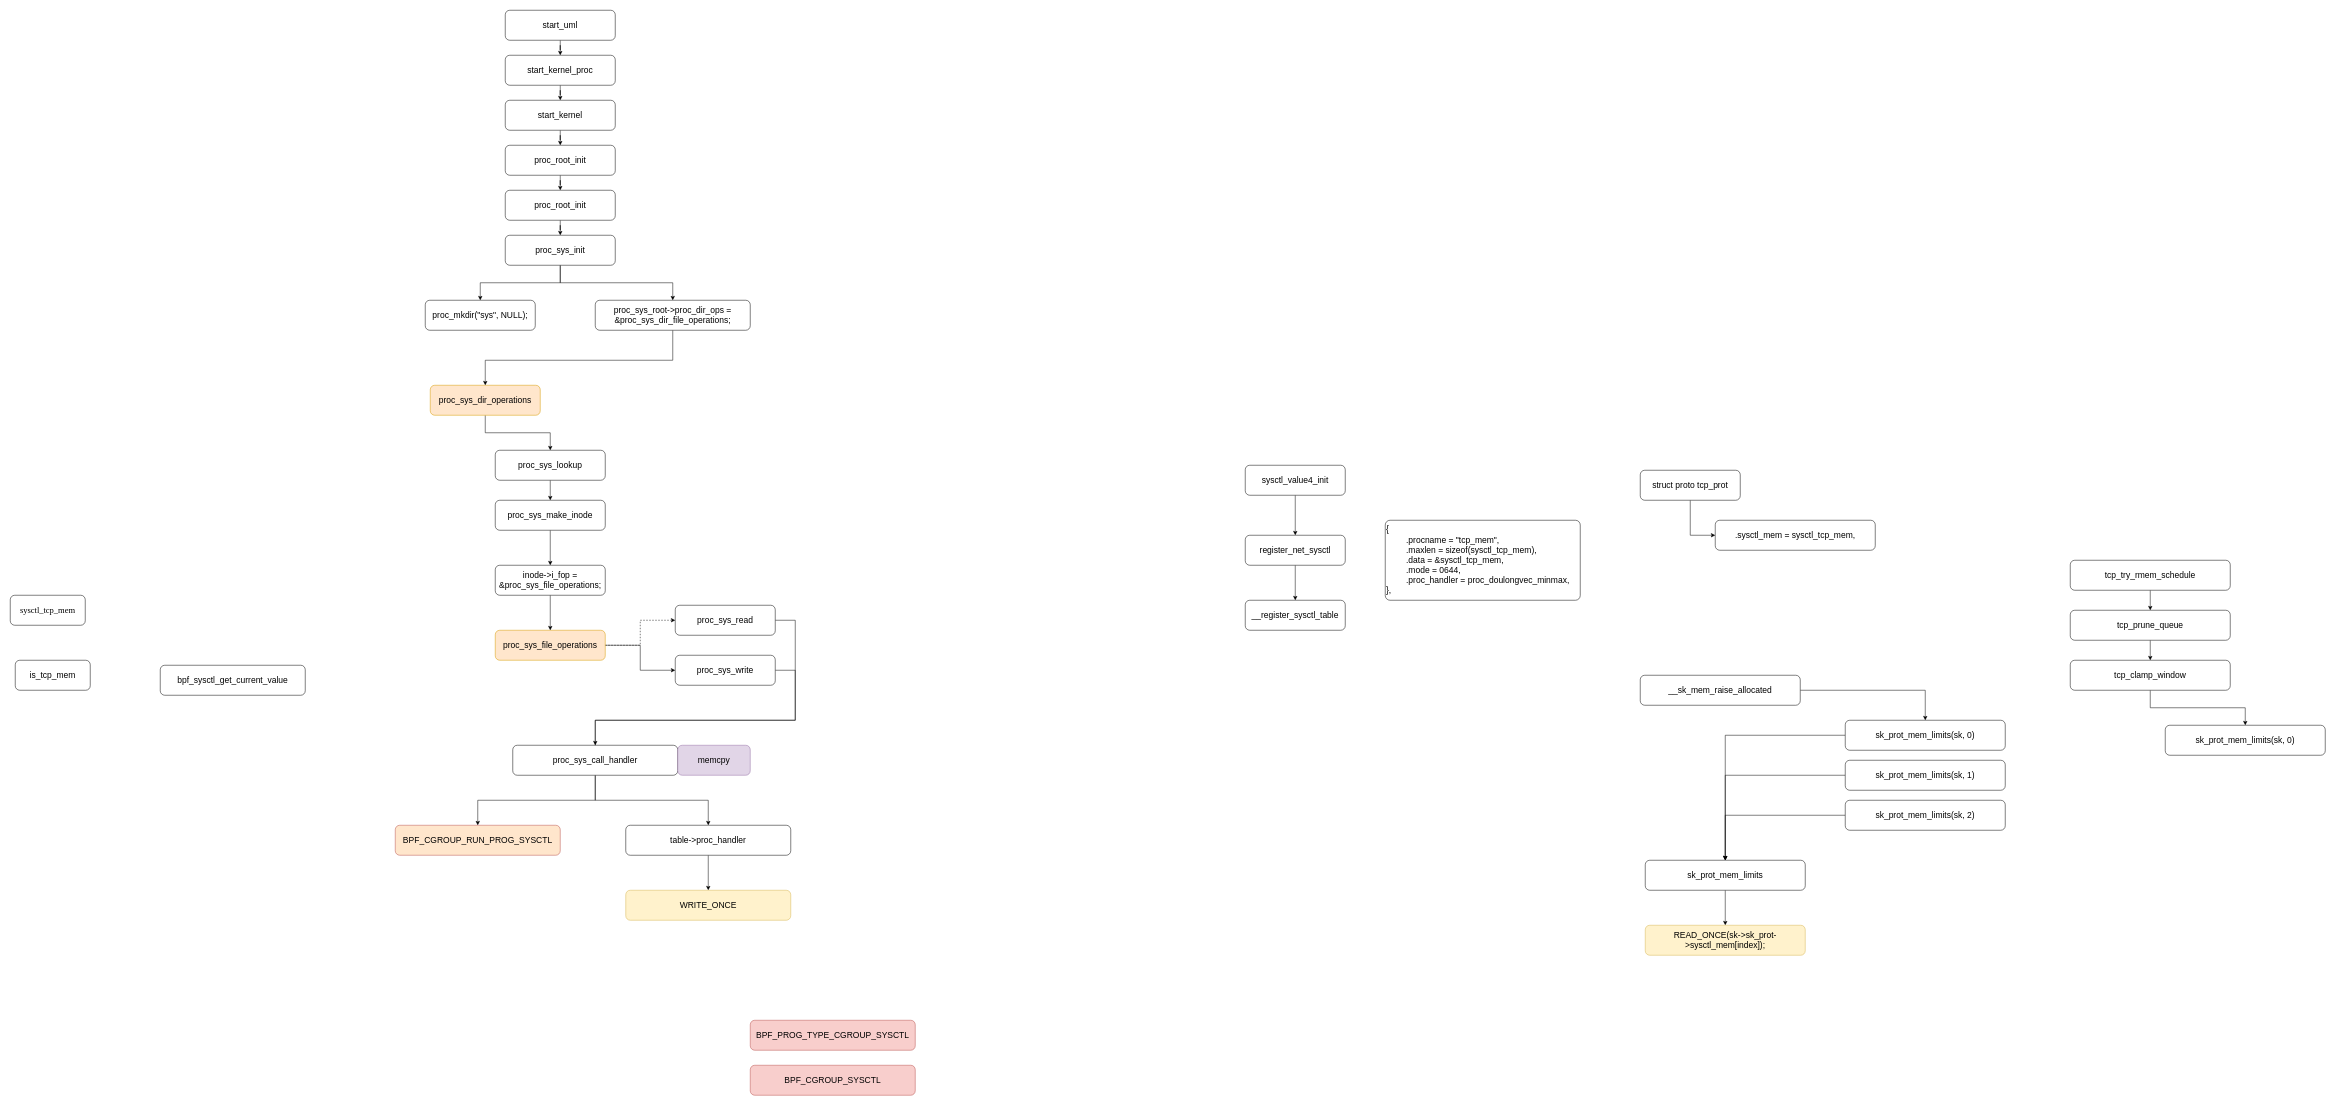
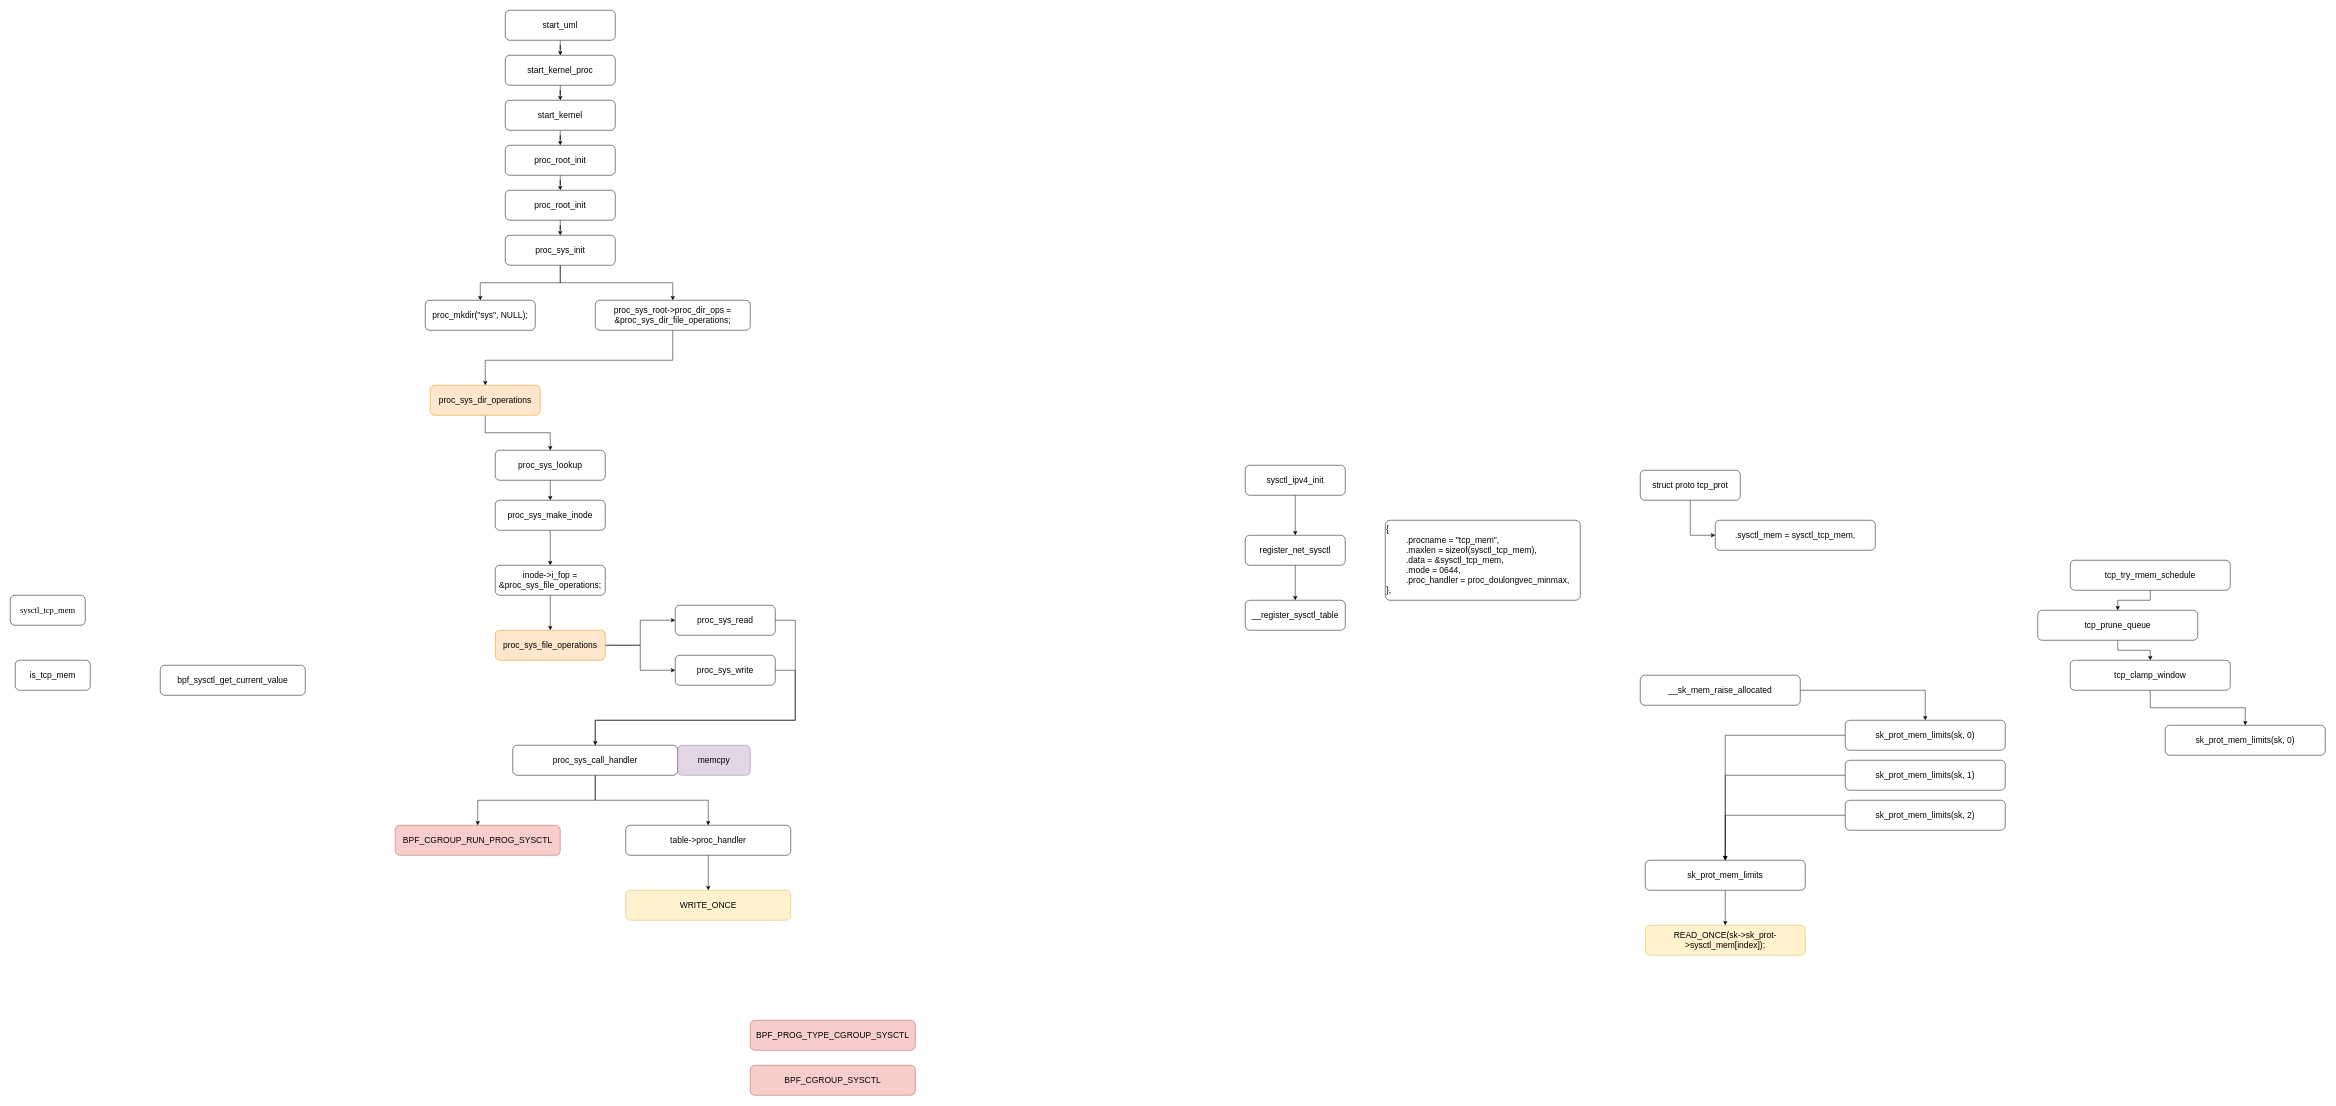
(1295, 480) -> (1295, 480)
(643, 620) -> (643, 620)
(2150, 625) -> (2118, 625)
(478, 840) -> (478, 840)
